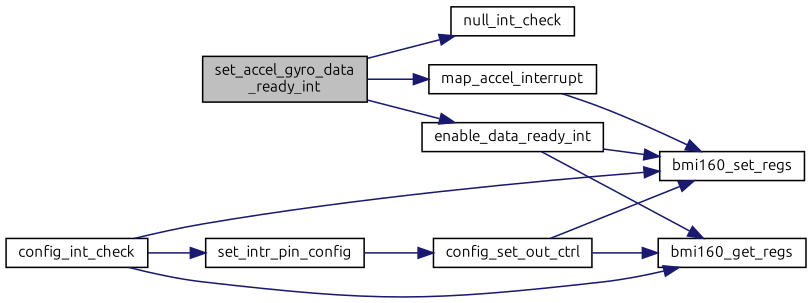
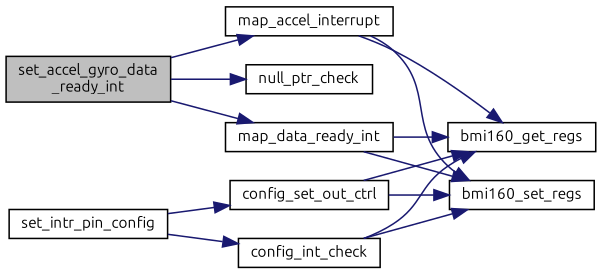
(513, 21) -> (309, 79)
none -> (427, 70)
(513, 137) -> (309, 137)
(169, 253) -> (195, 238)
